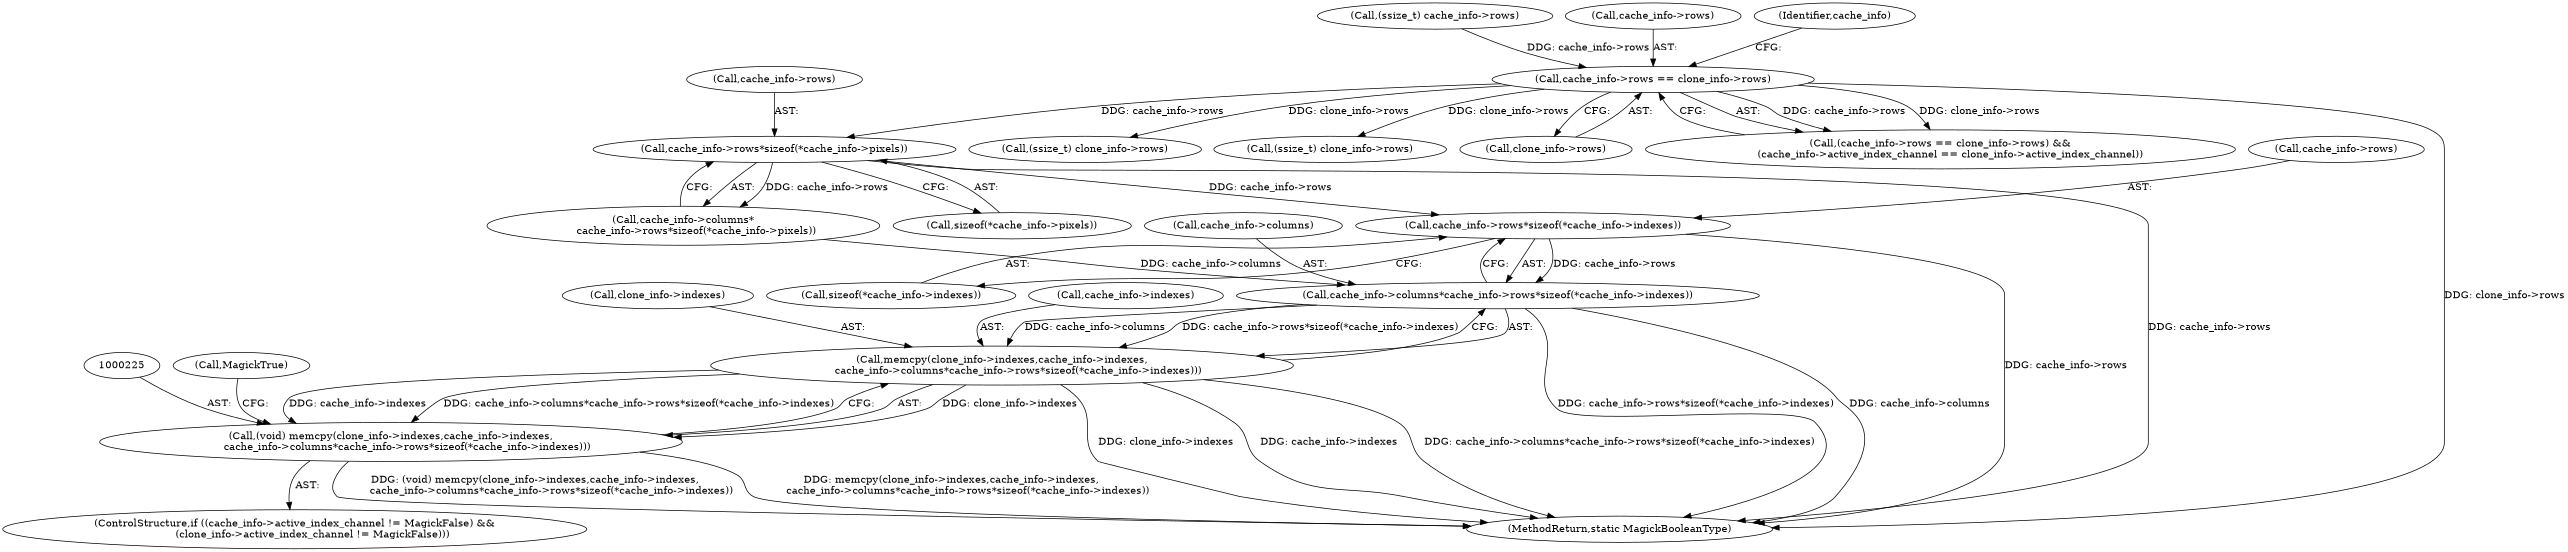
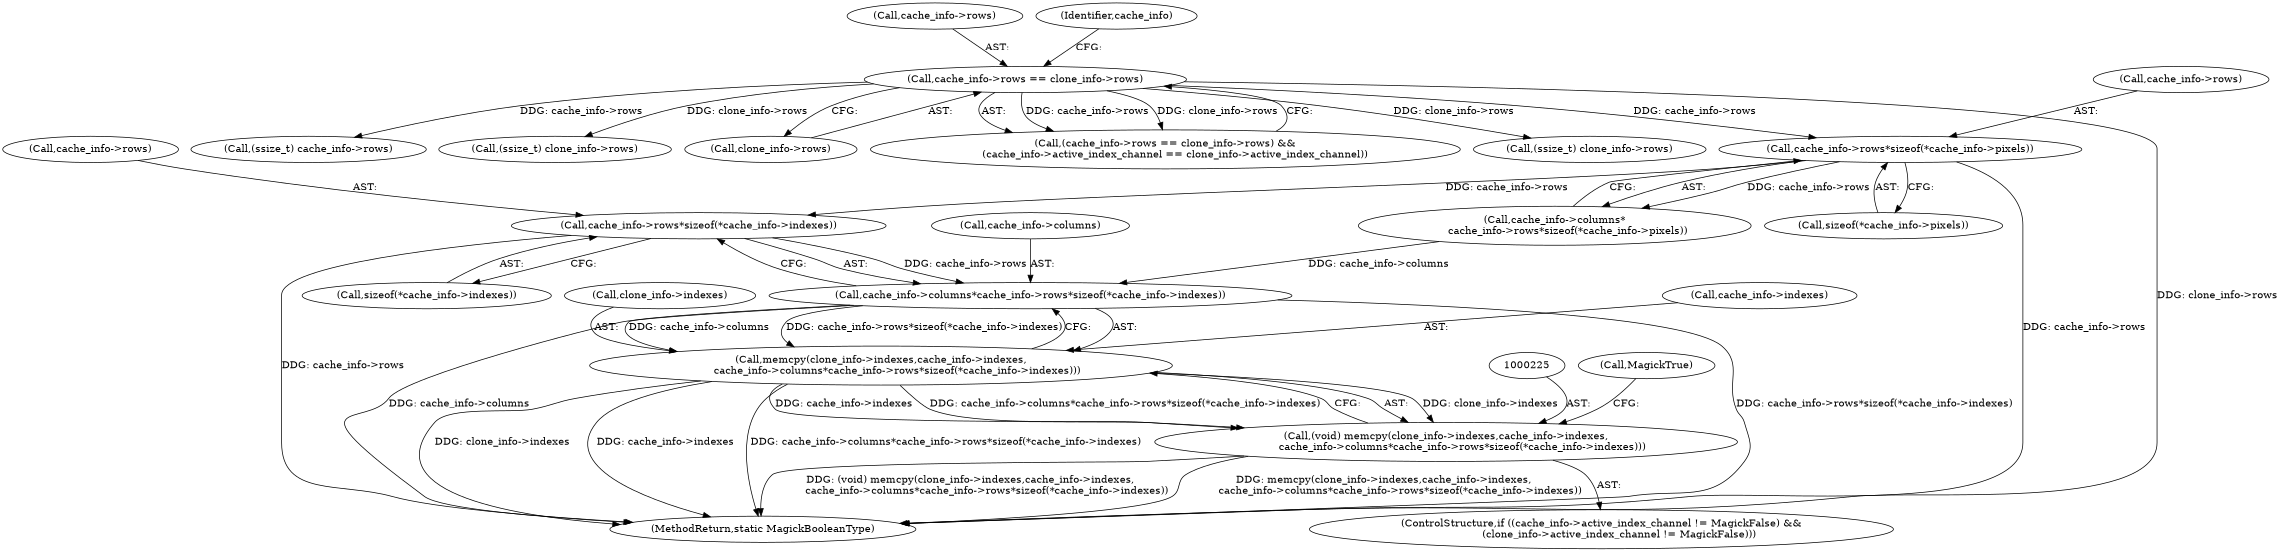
(1519, 51) -> (613, 96)
